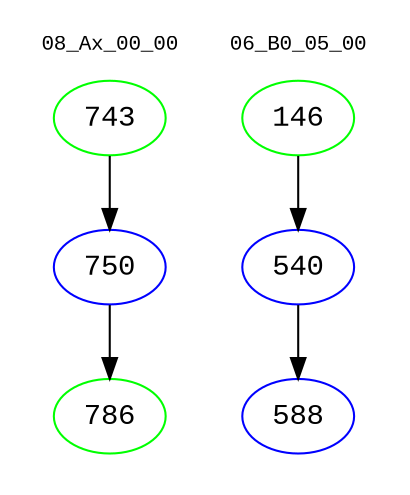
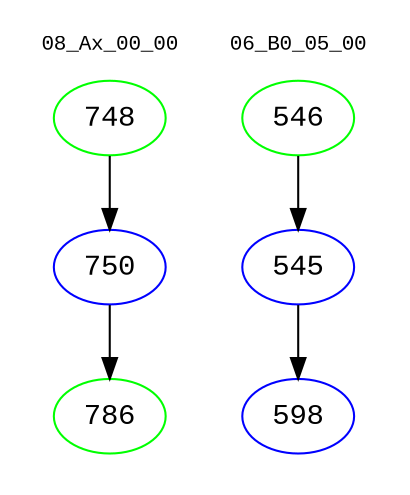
(110, 118) -> (110, 118)
(298, 118) -> (298, 118)
(298, 267) -> (298, 267)
(298, 416) -> (298, 416)
